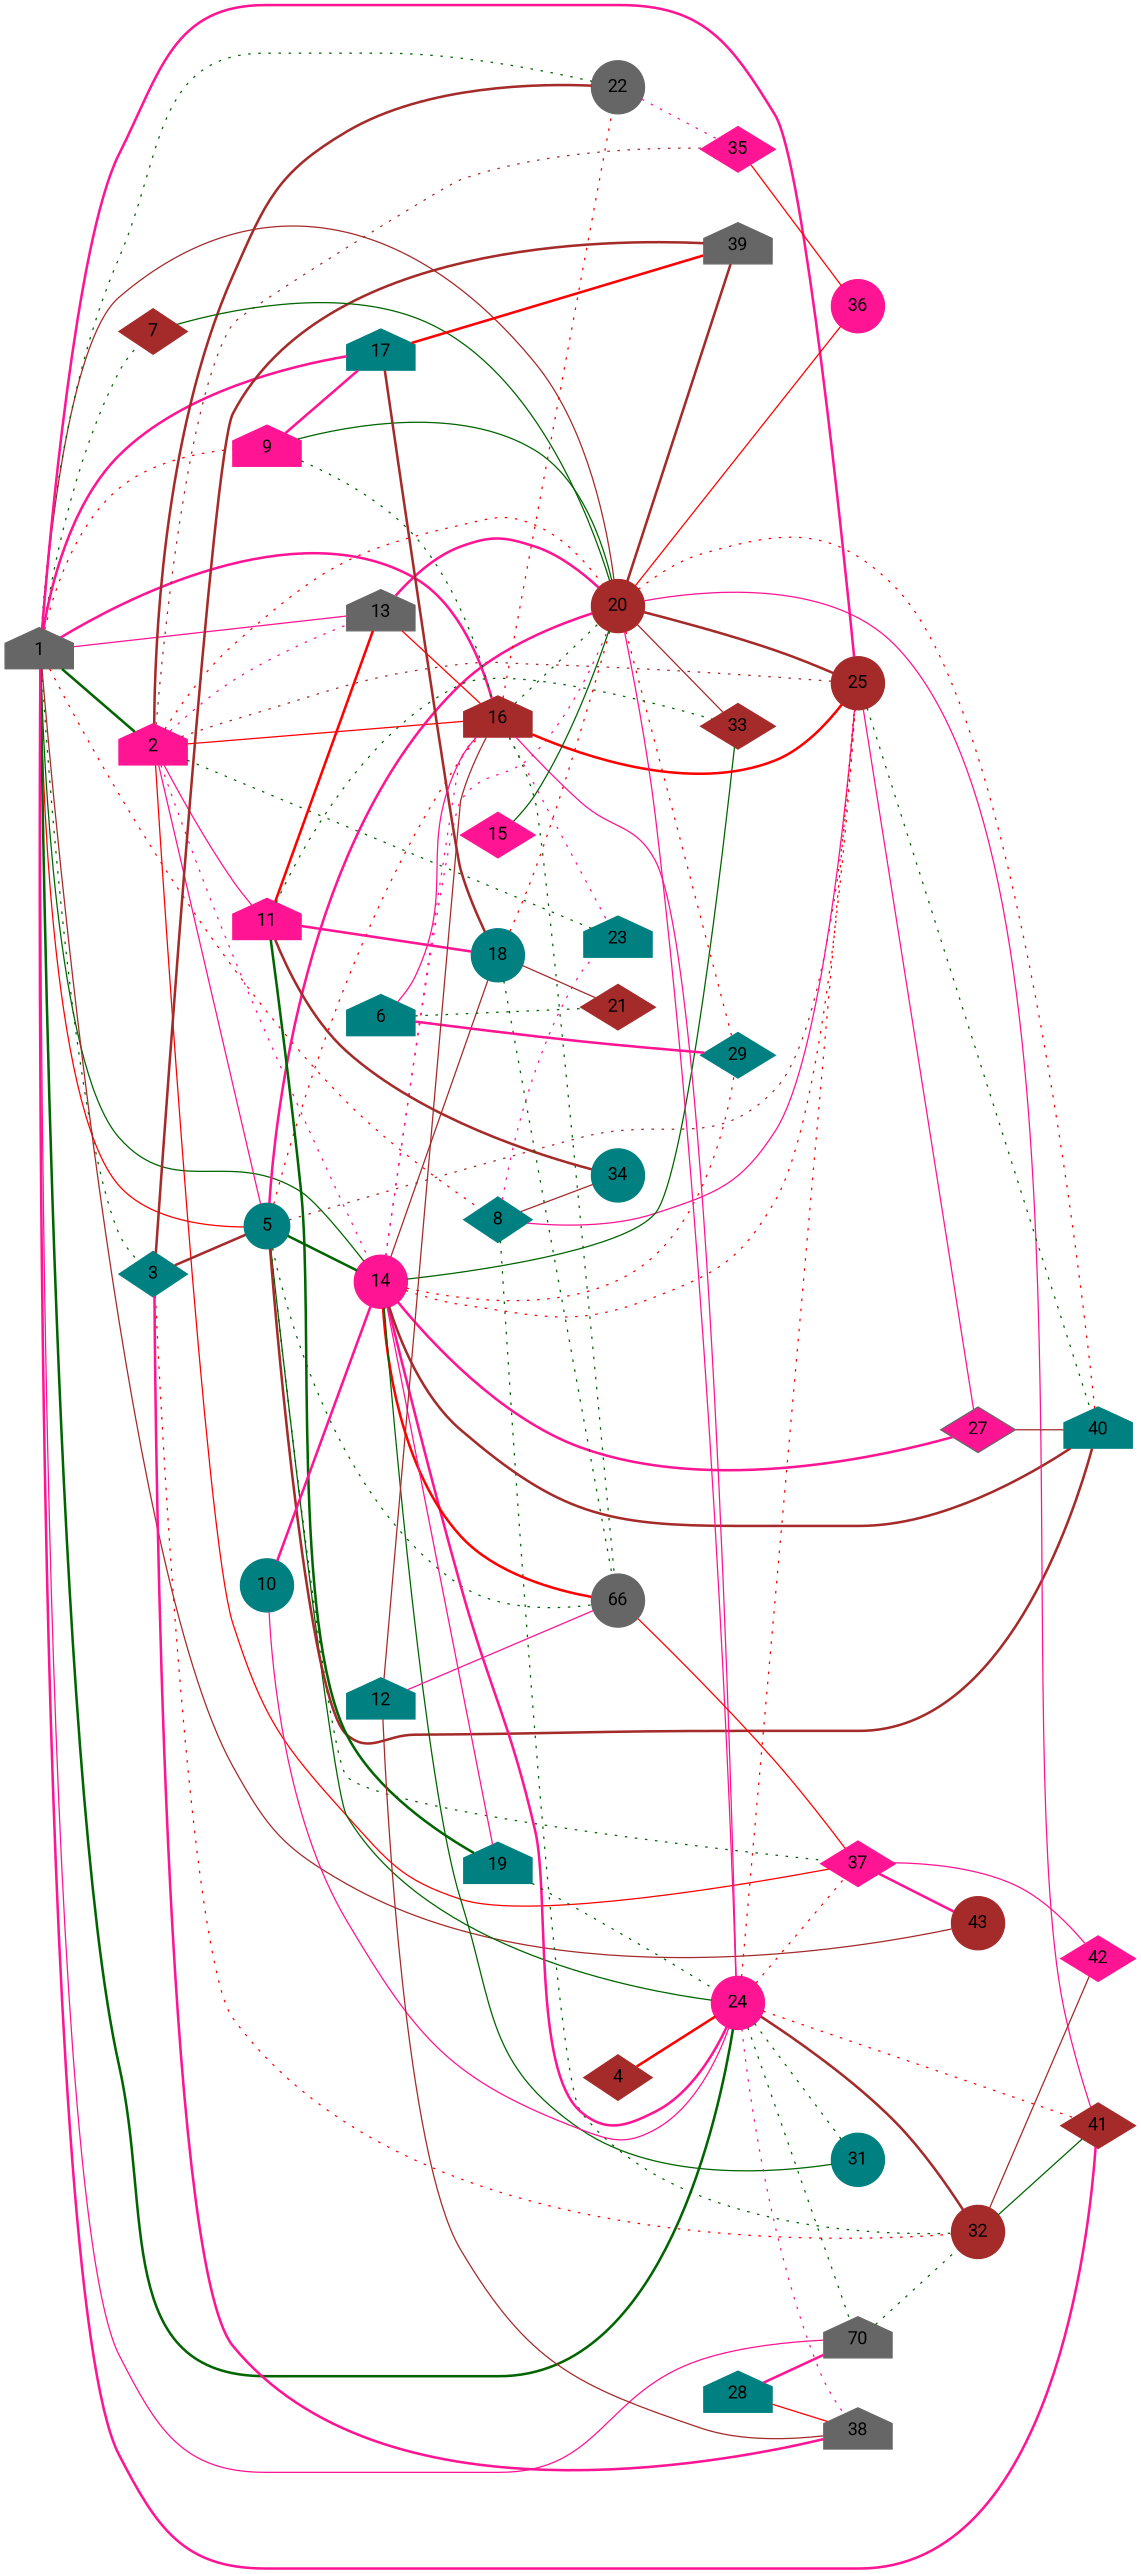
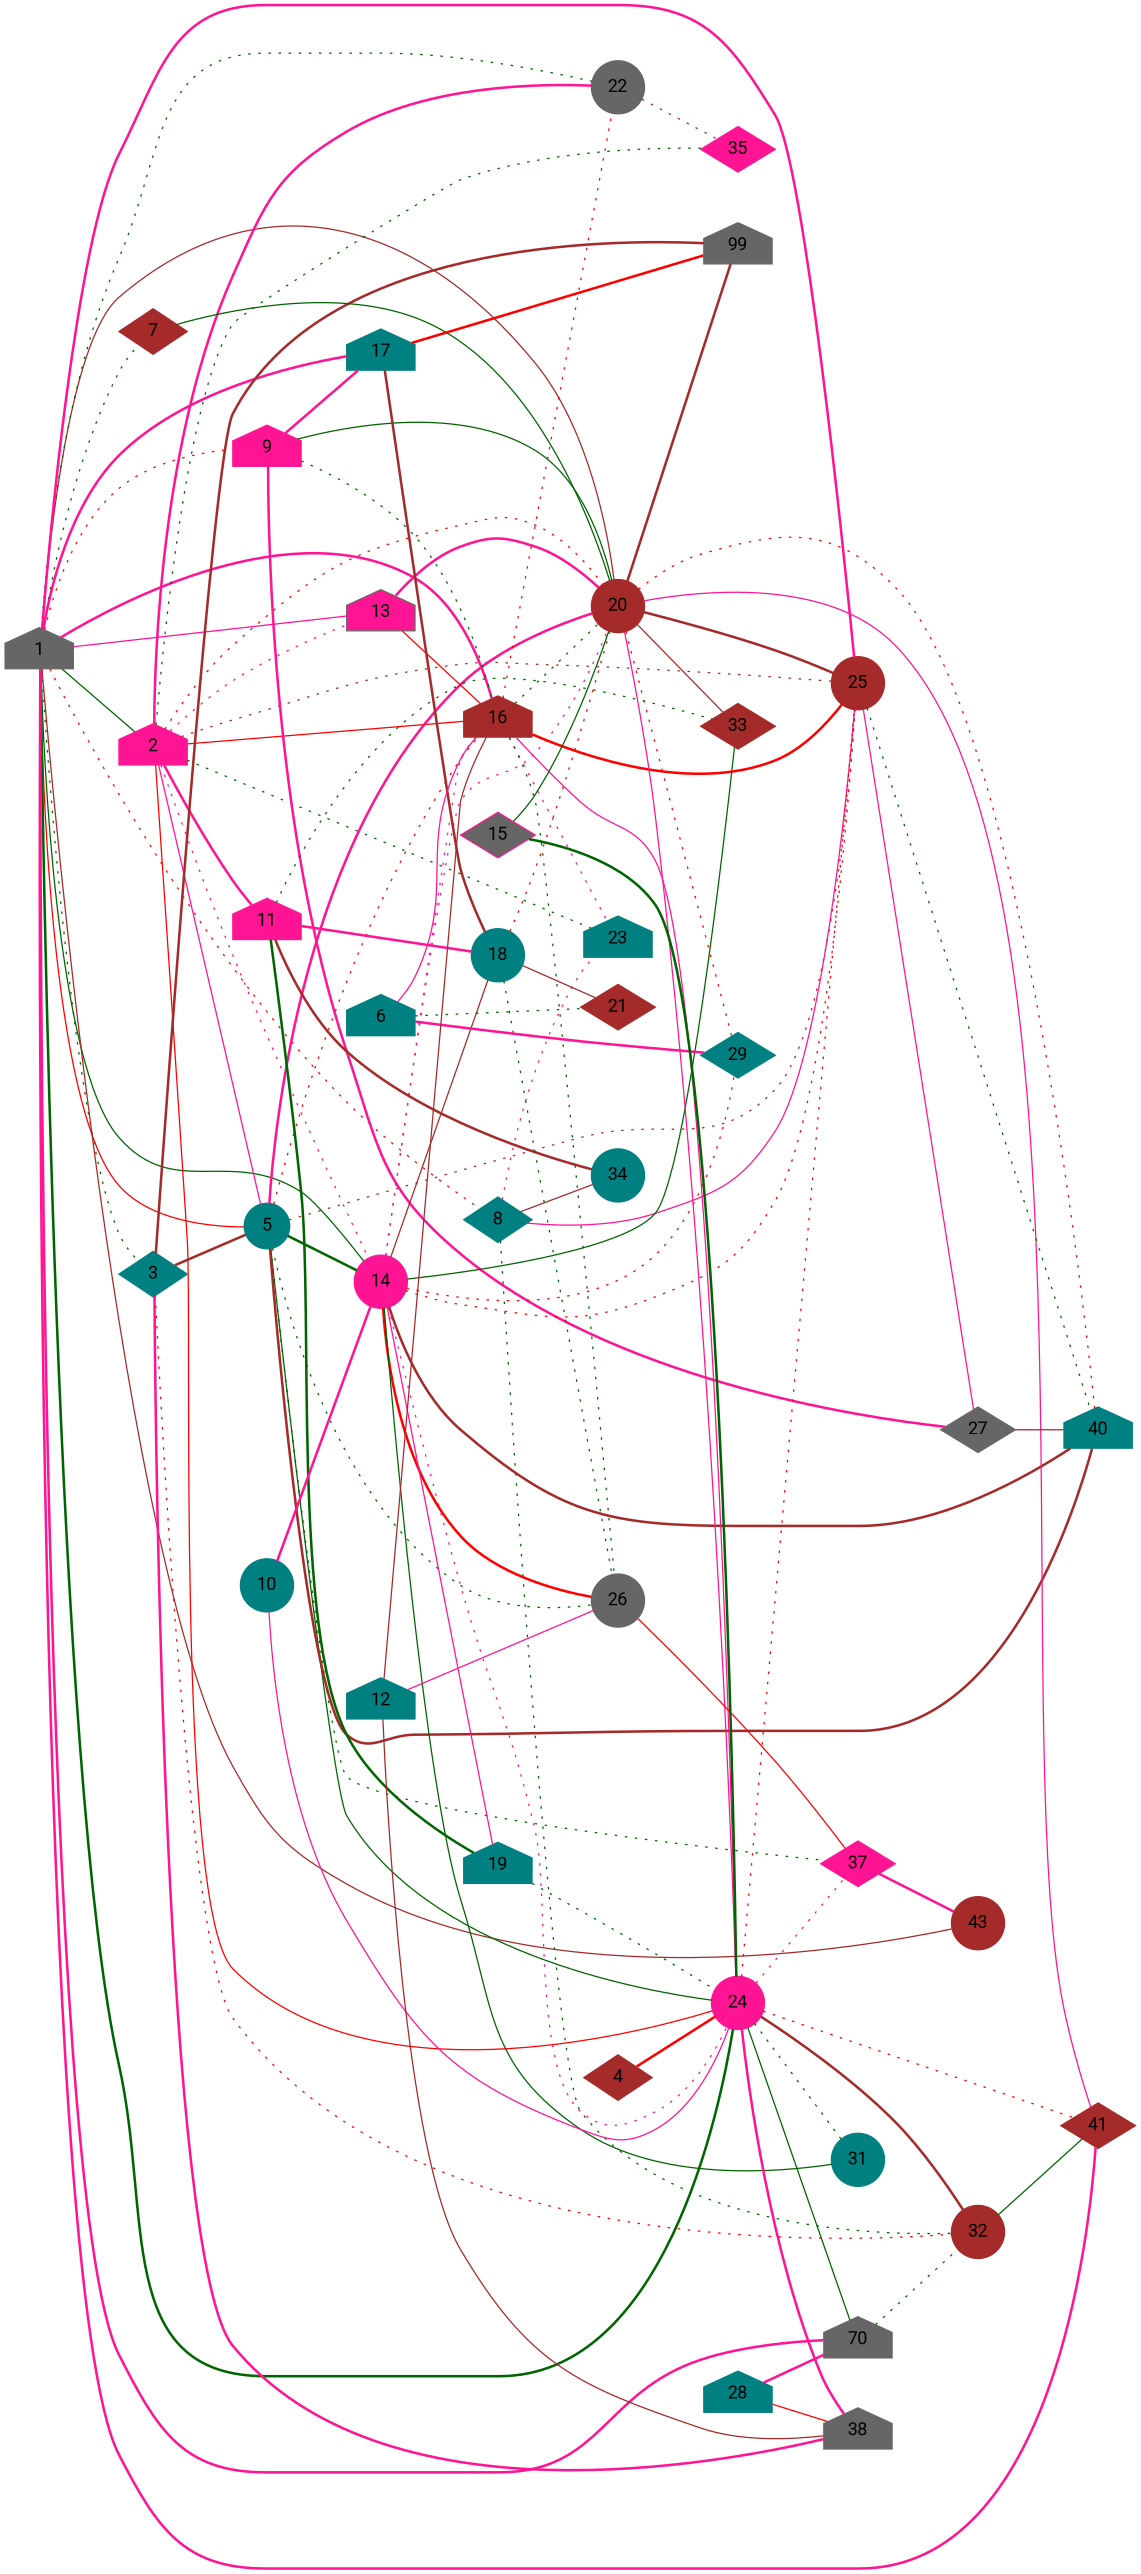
(680, 119) -> (680, 119)
(738, 245) -> (738, 245)
(230, 284) -> (230, 284)
(275, 293) -> (275, 293)
(858, 306) -> none
(381, 612) -> (381, 612)
(98, 700) -> (98, 700)
(324, 766) -> none
(498, 835) -> (498, 835)
(205, 837) -> (205, 837)
none -> (716, 1365)
(978, 1430) -> (978, 1430)
(649, 1464) -> (362, 1098)
(222, 1564) -> (191, 1620)
(618, 1601) -> (618, 1601)
(528, 1801) -> (528, 1801)
(800, 1931) -> (800, 1931)
(1098, 1959) -> none
(78, 2098) -> (78, 2098)
(801, 2181) -> (801, 2181)
(775, 2227) -> (775, 2227)
